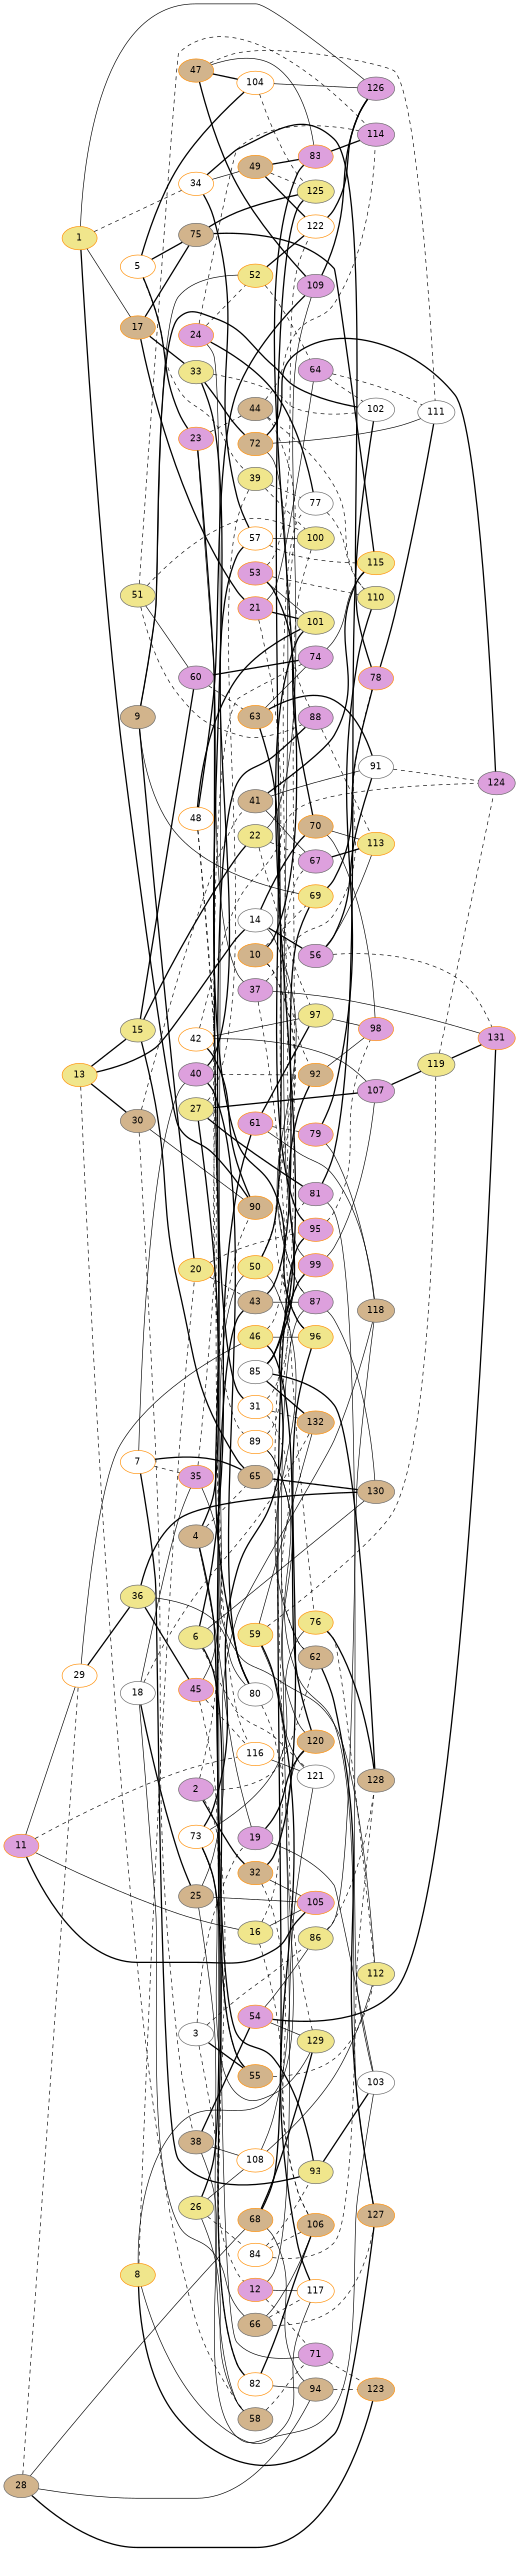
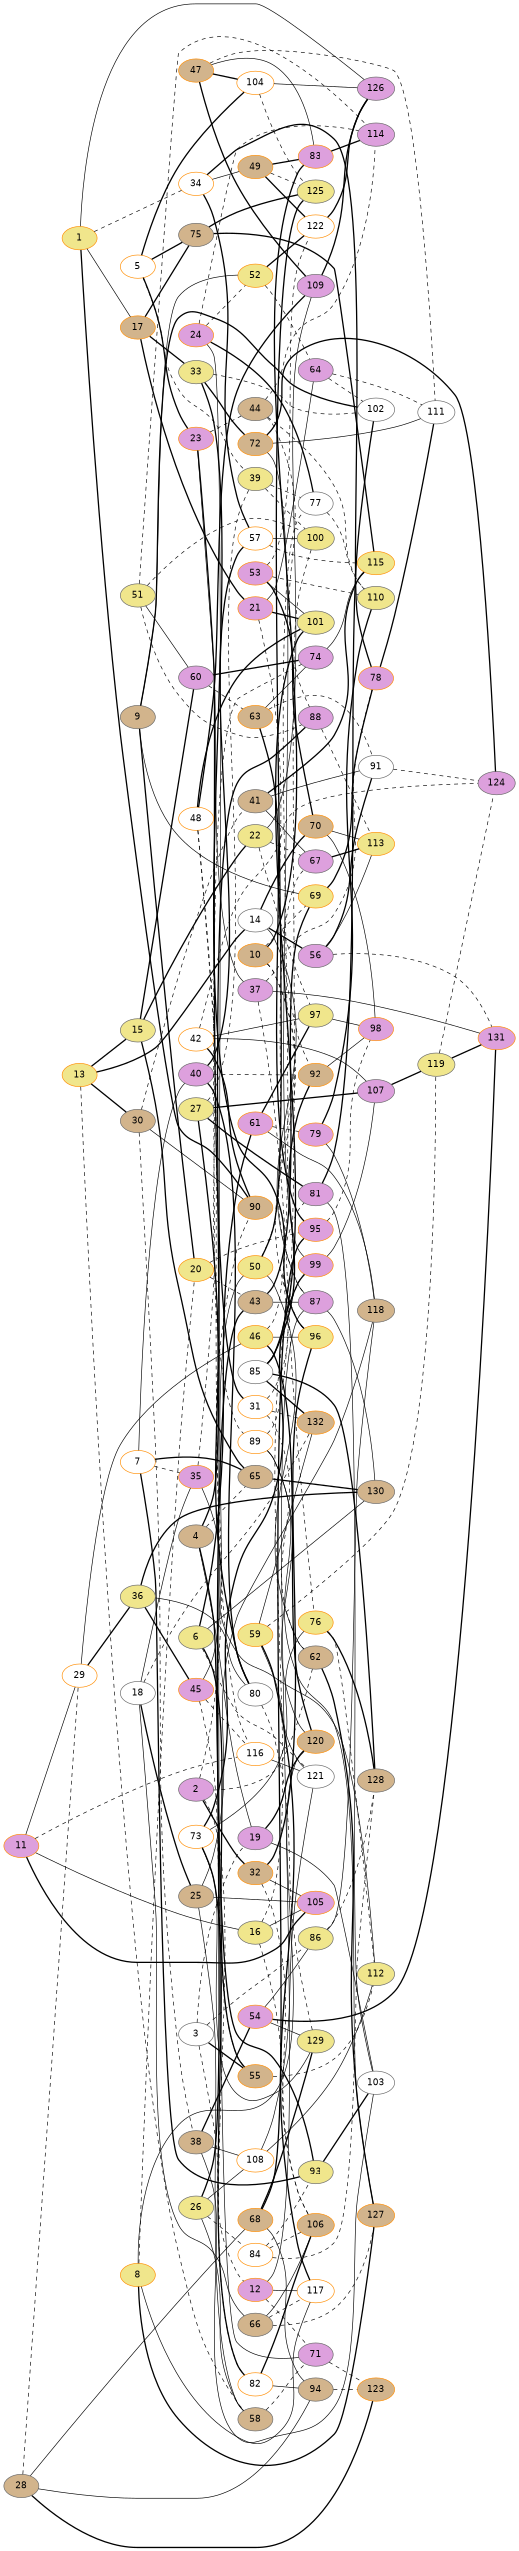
(334, 700) -> (334, 700)
